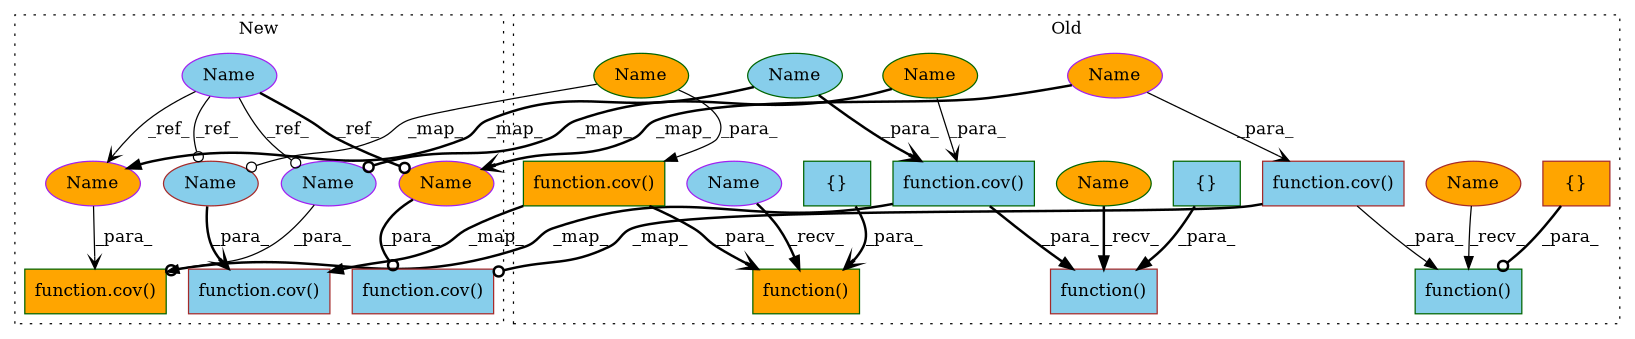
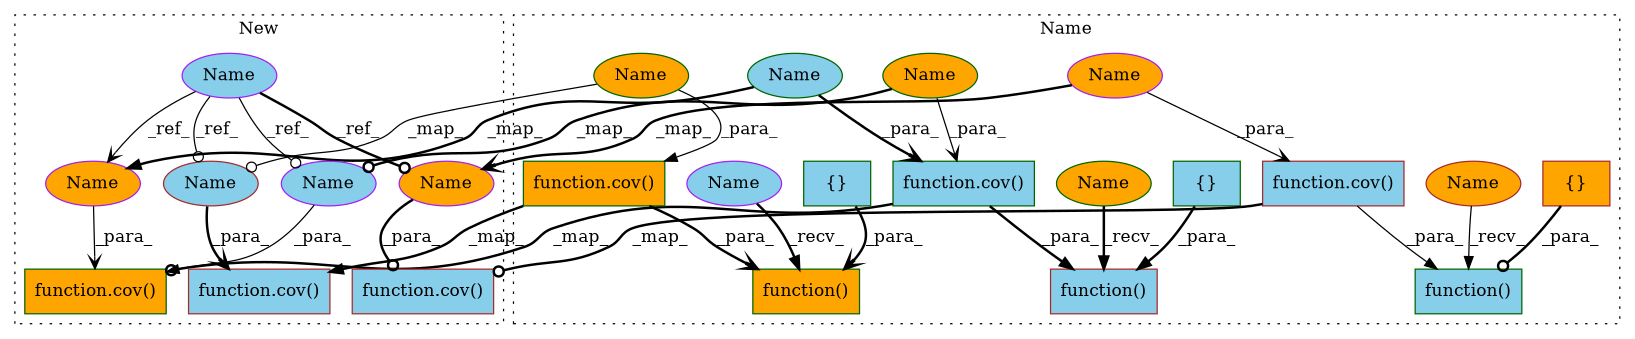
(1067, 29) -> (1067, 29)
